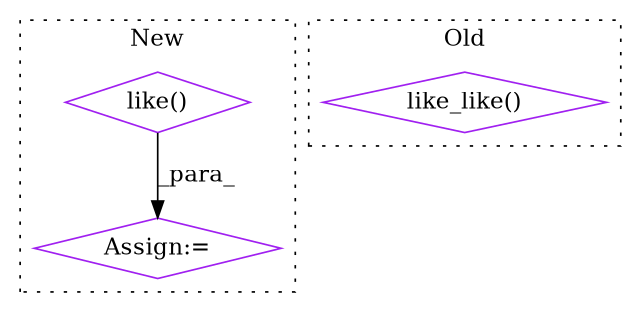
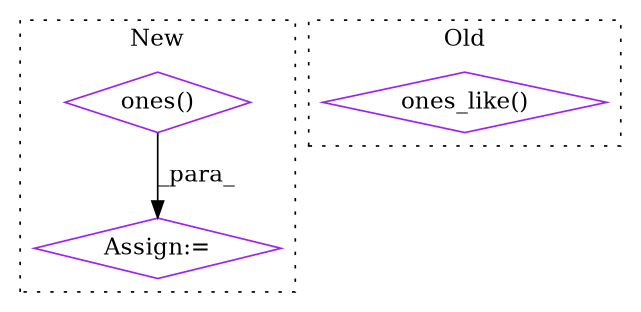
(158, 102) -> (158, 102)
(465, 102) -> (465, 102)
